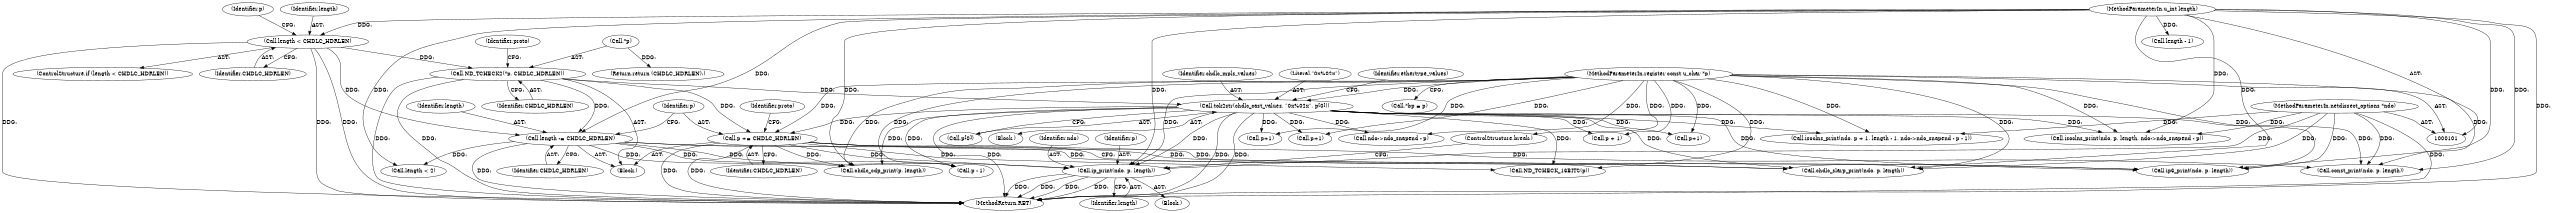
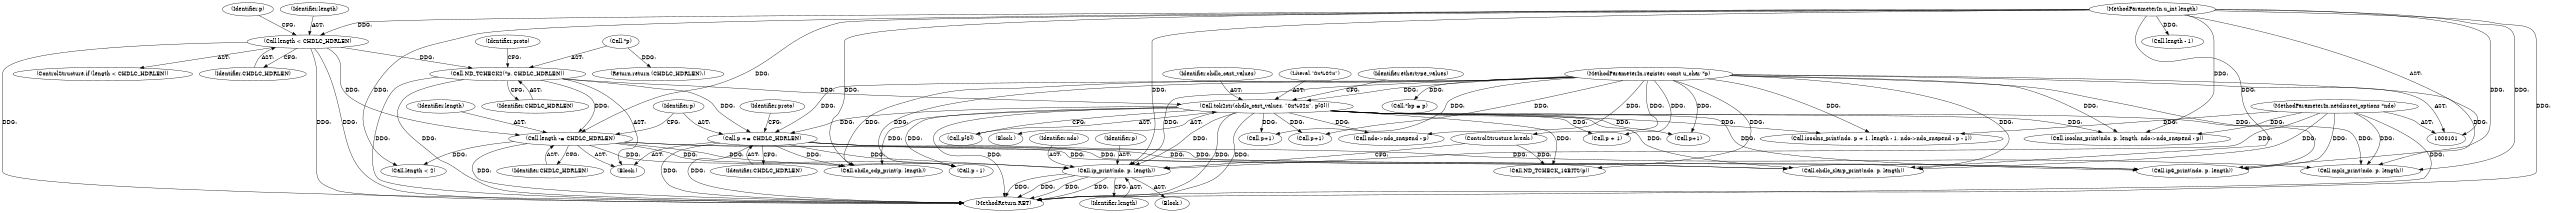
(1218, 74) -> (1218, 74)
(1437, 90) -> (1437, 90)
(1109, 155) -> (1109, 155)
(1146, 163) -> (1526, 150)
(2361, 171) -> (2361, 171)
